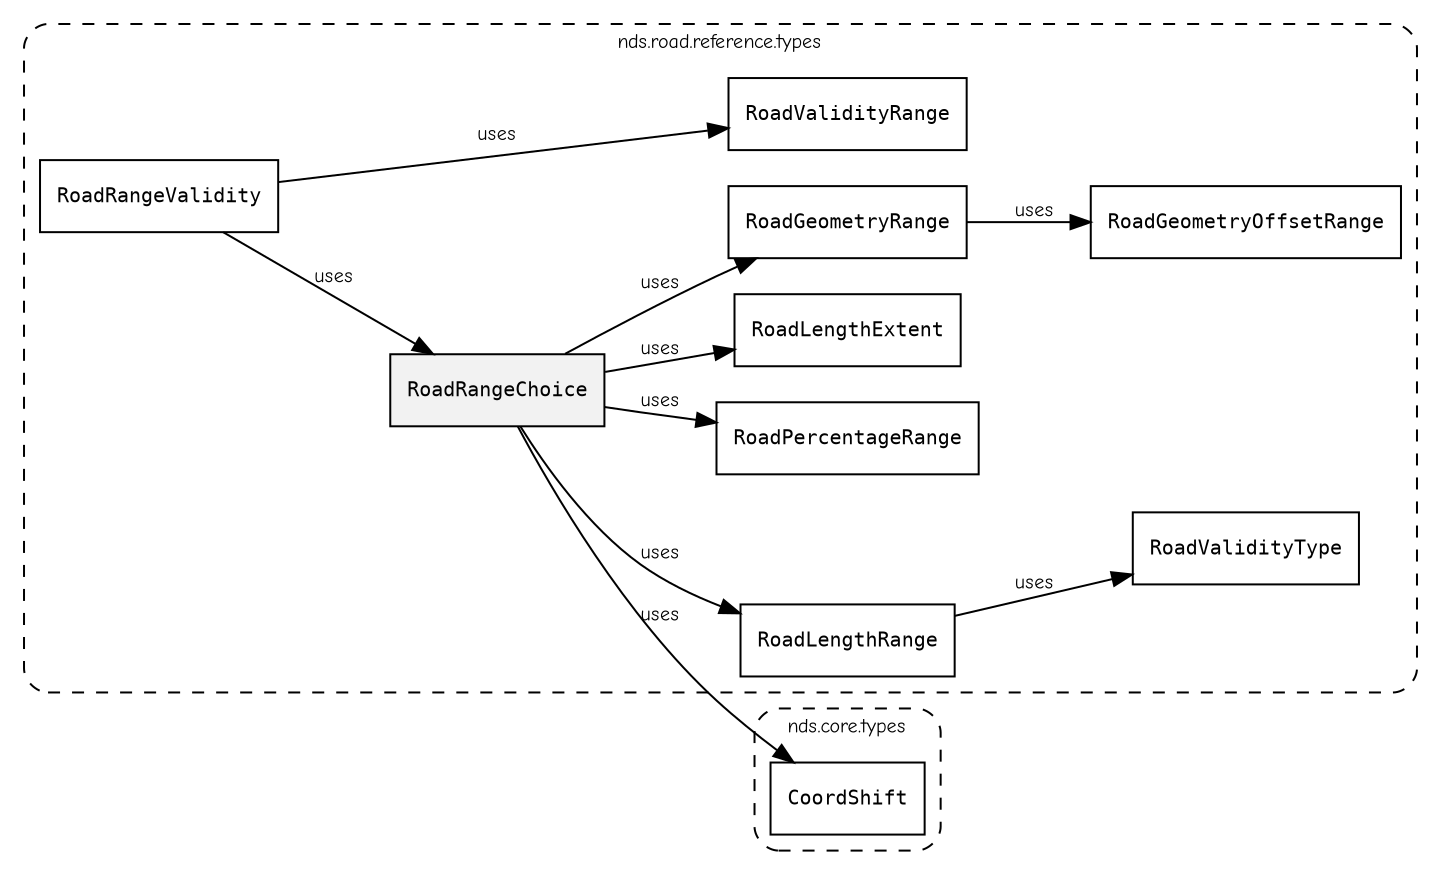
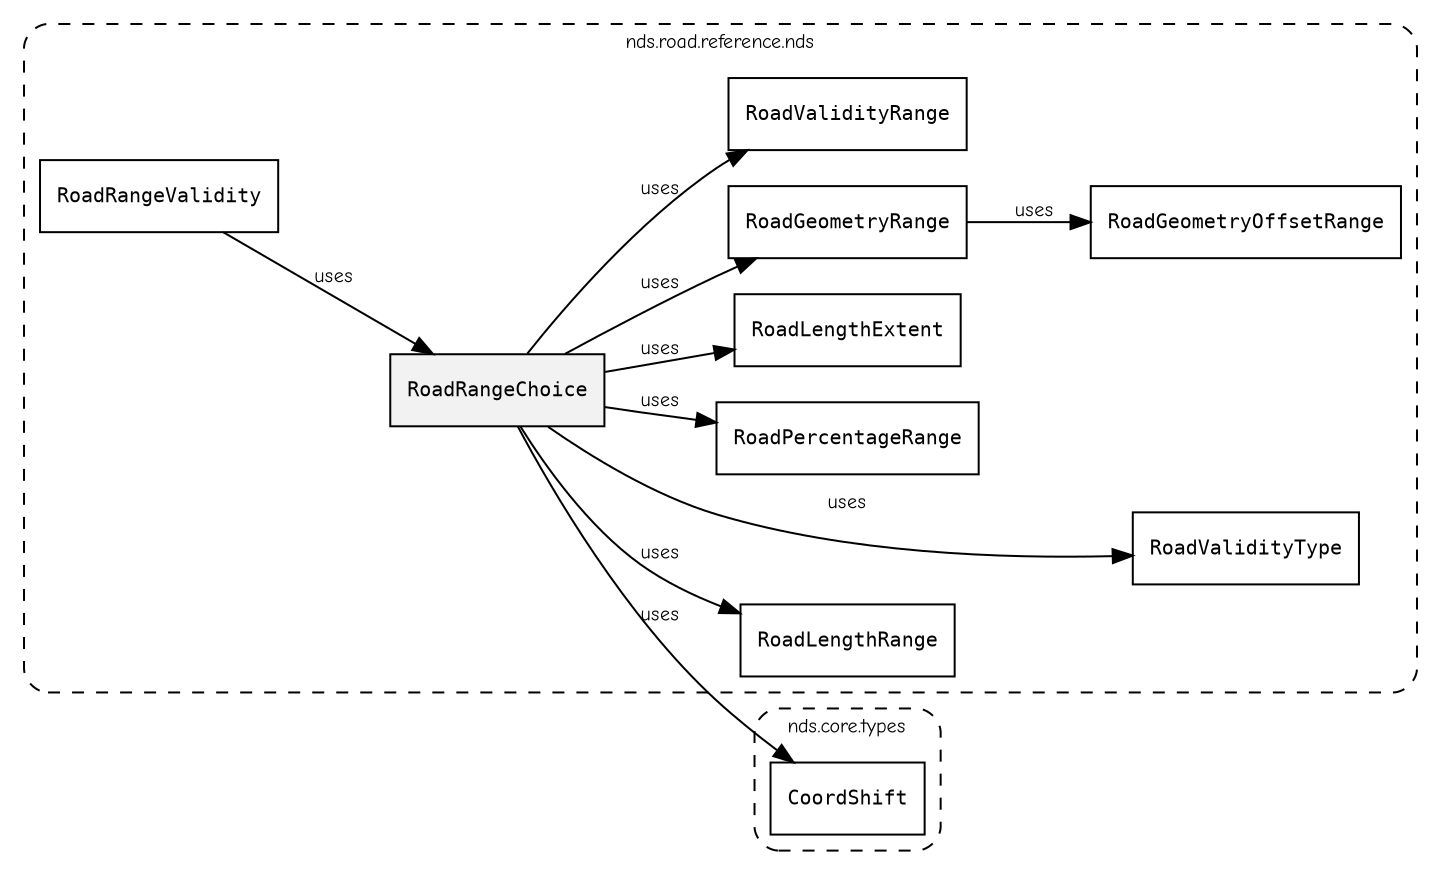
(720, 43) -> (720, 43)
(493, 156) -> (621, 249)
(1033, 598) -> (818, 538)
